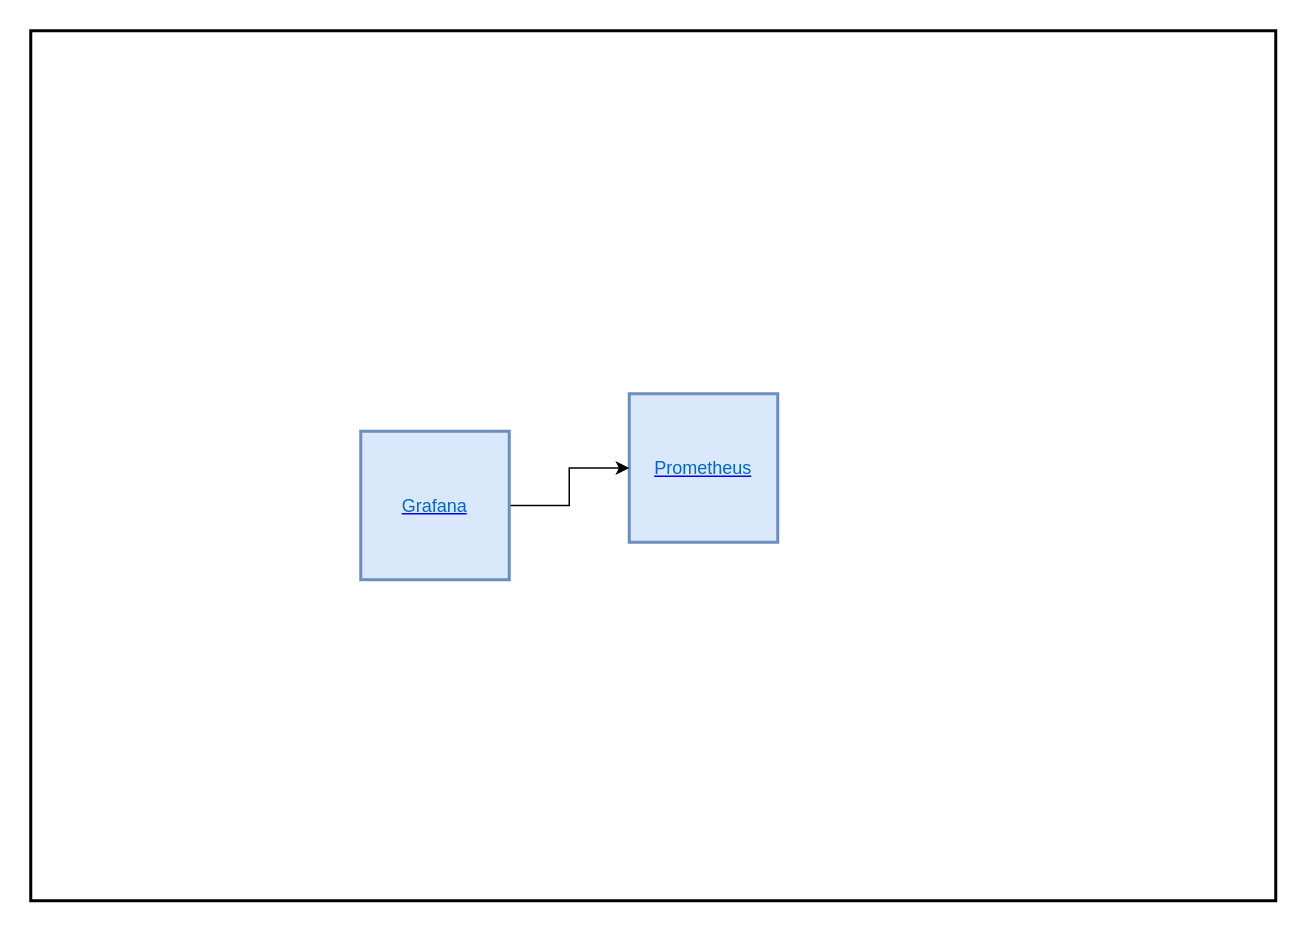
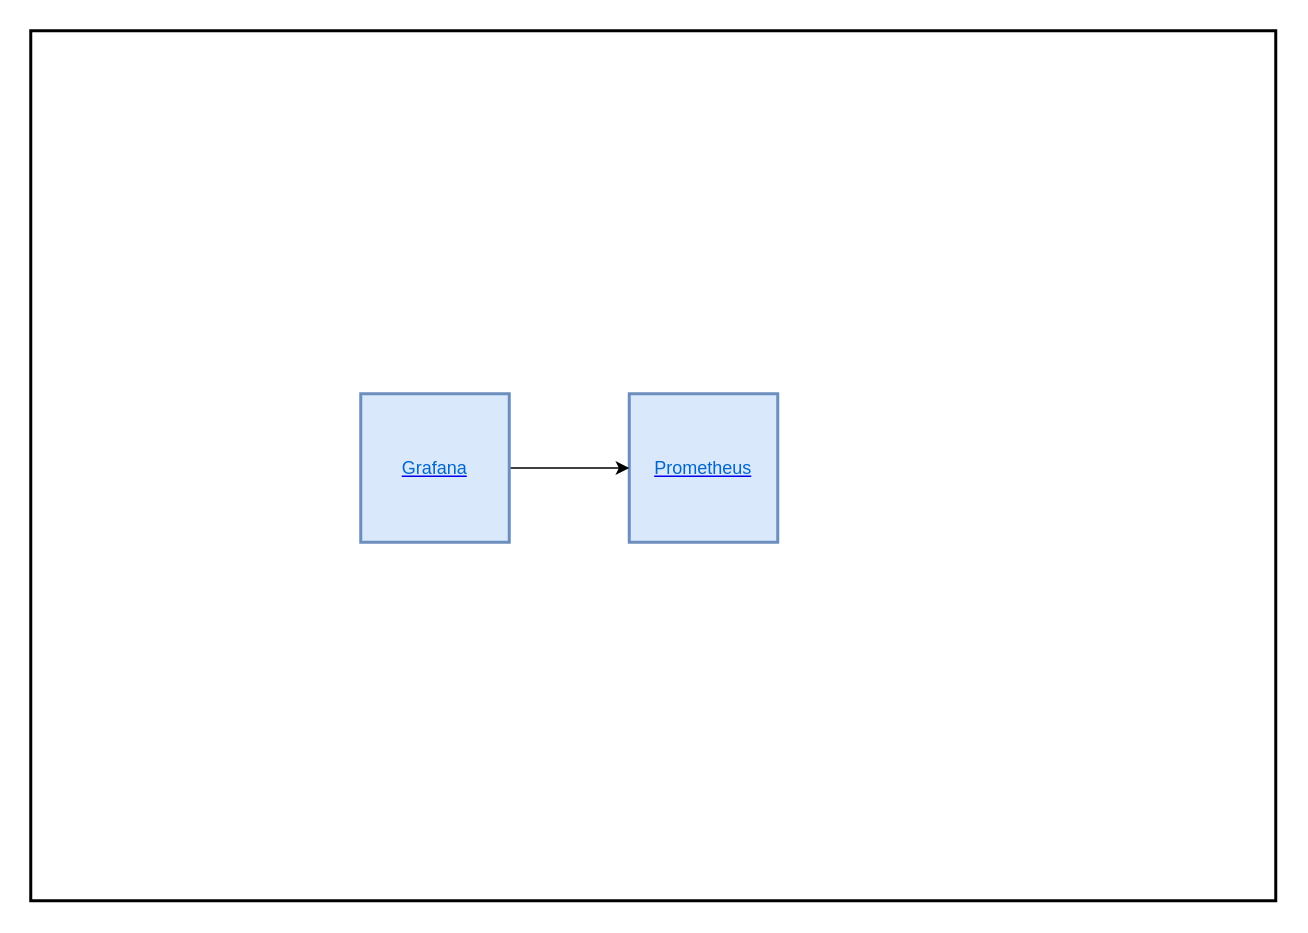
(435, 506) -> (435, 468)
